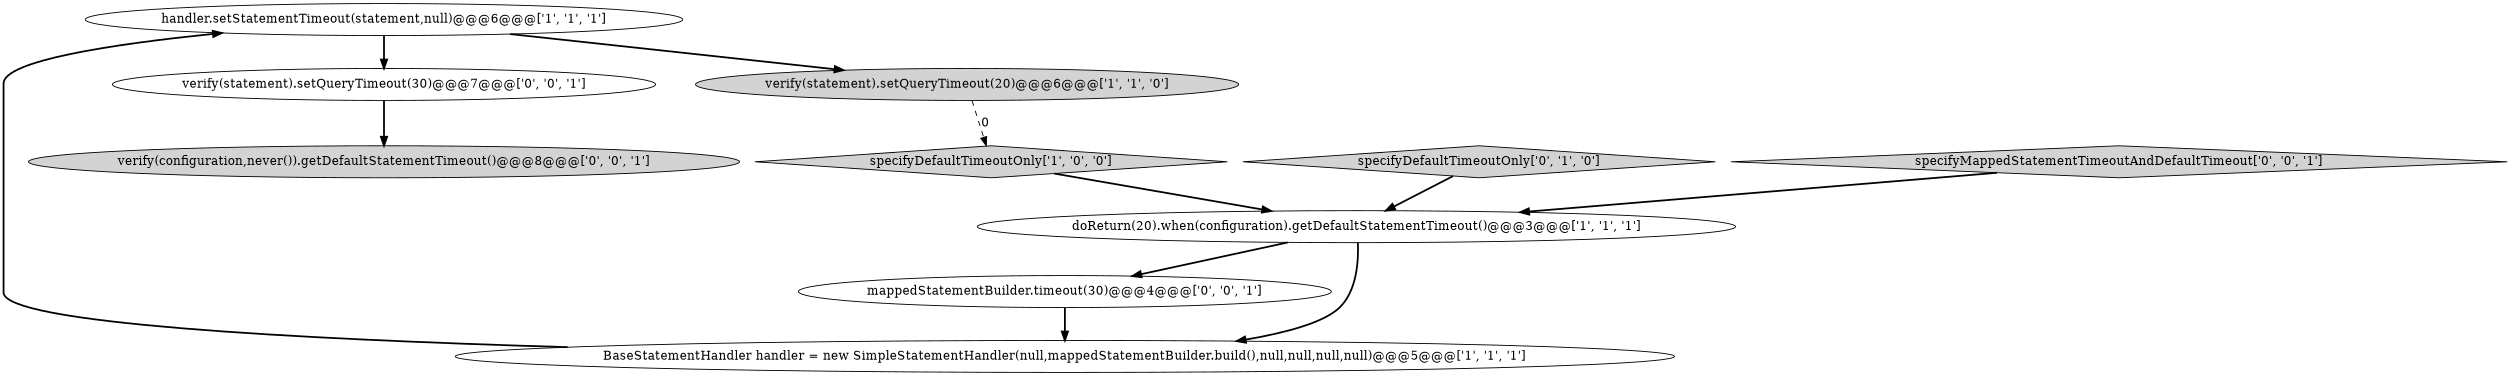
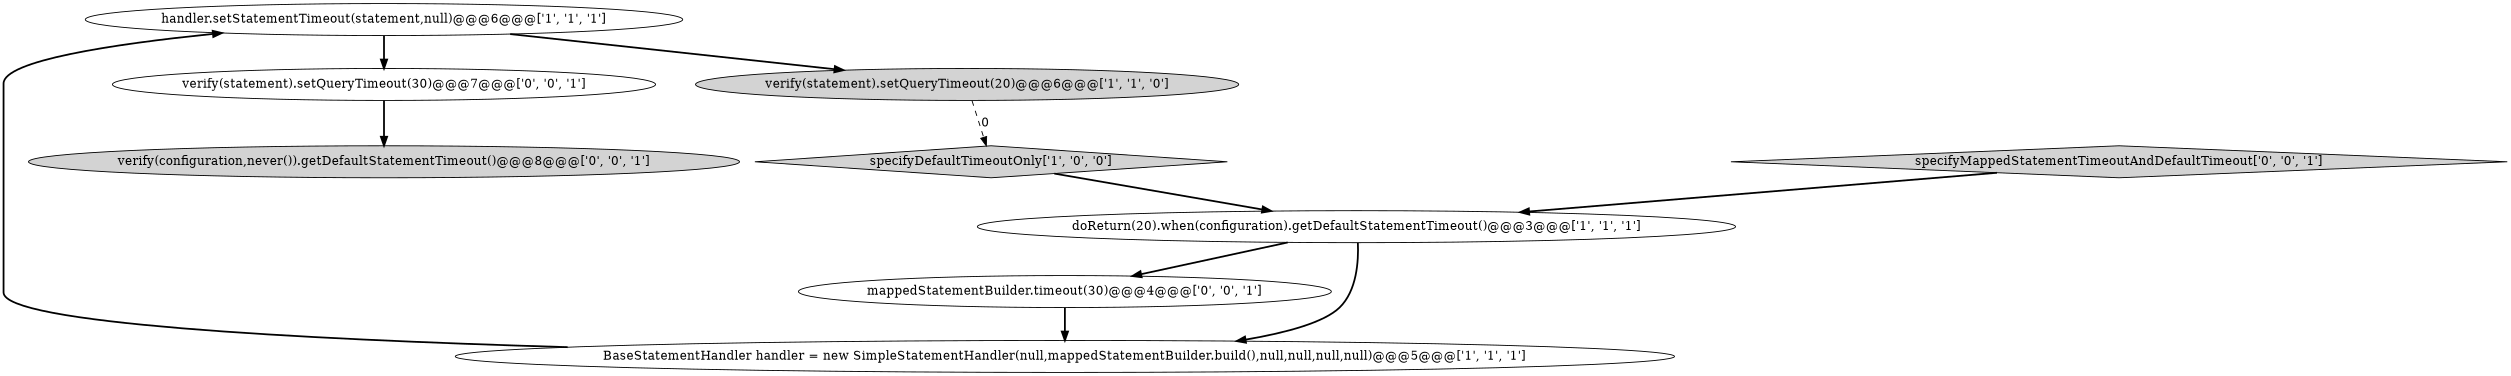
(1479, 162) -> none
